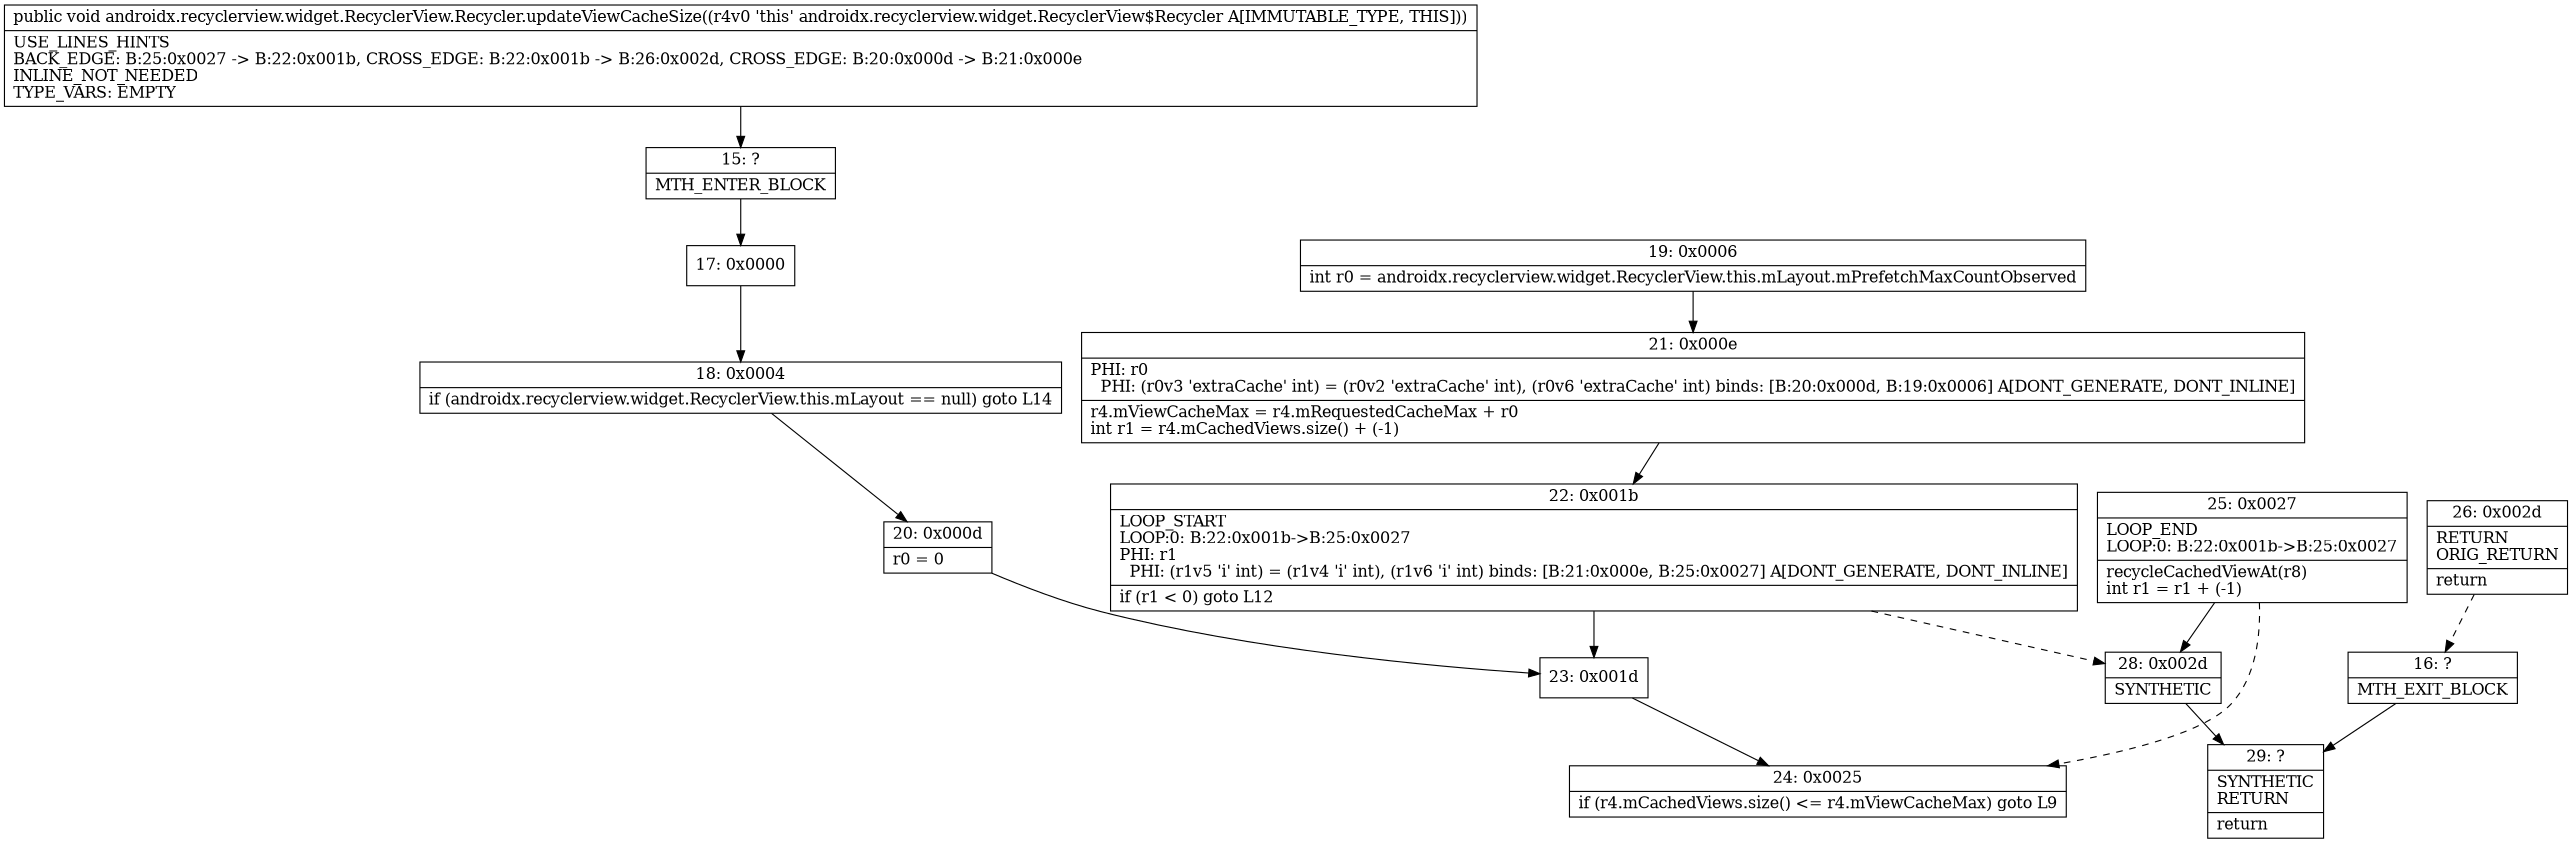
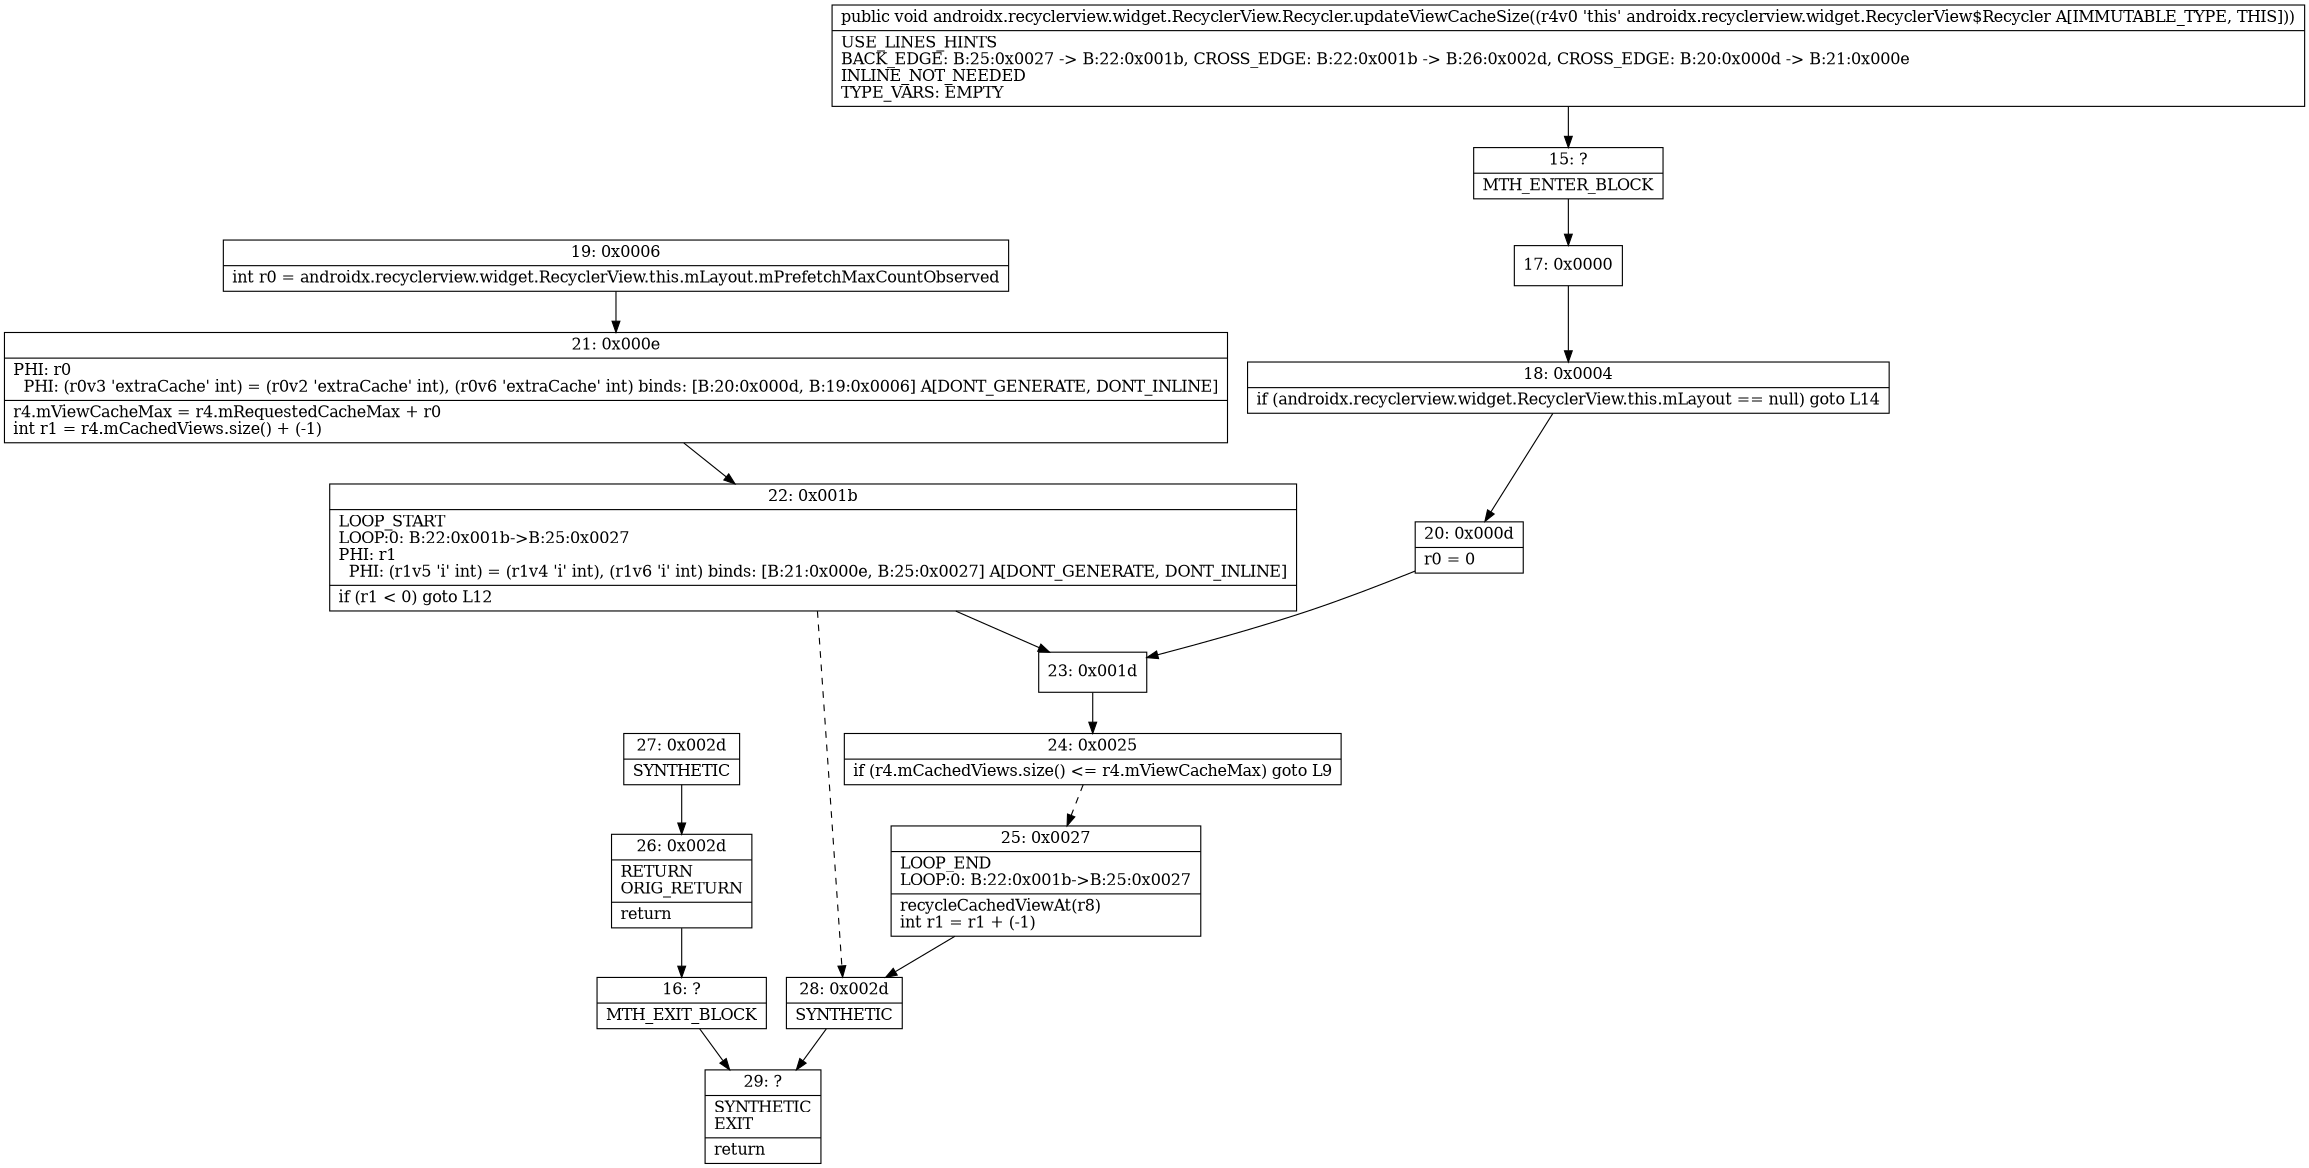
(2462, 618) -> (682, 947)
(2193, 728) -> (1077, 800)
none -> (682, 759)
(2253, 799) -> (733, 1124)
